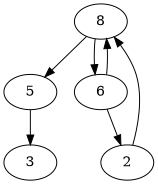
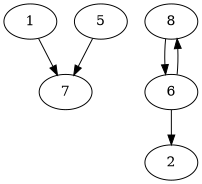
none -> (30, 22)
(69, 53) -> none
(139, 93) -> none
(30, 163) -> (66, 92)
